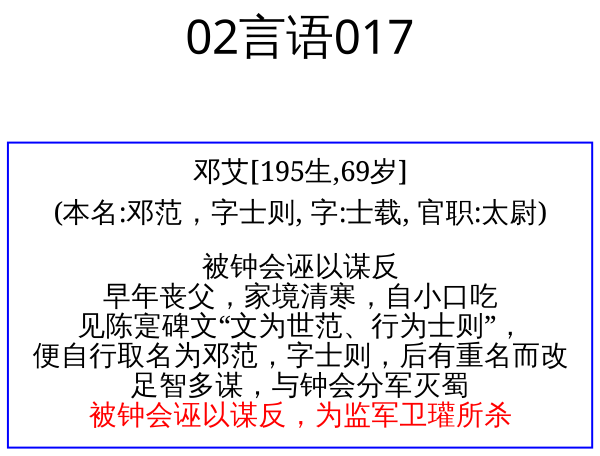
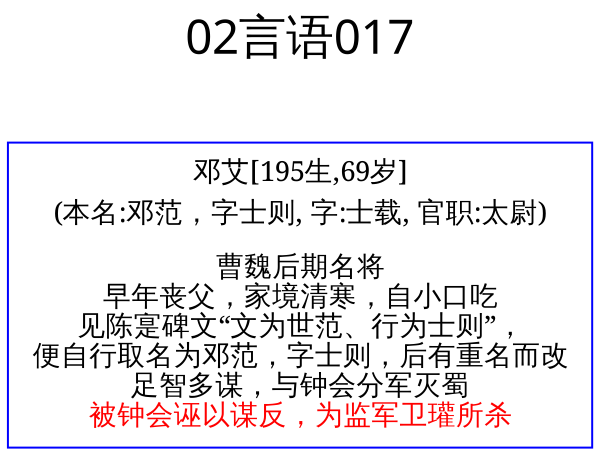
(301, 267) -> (301, 267)
